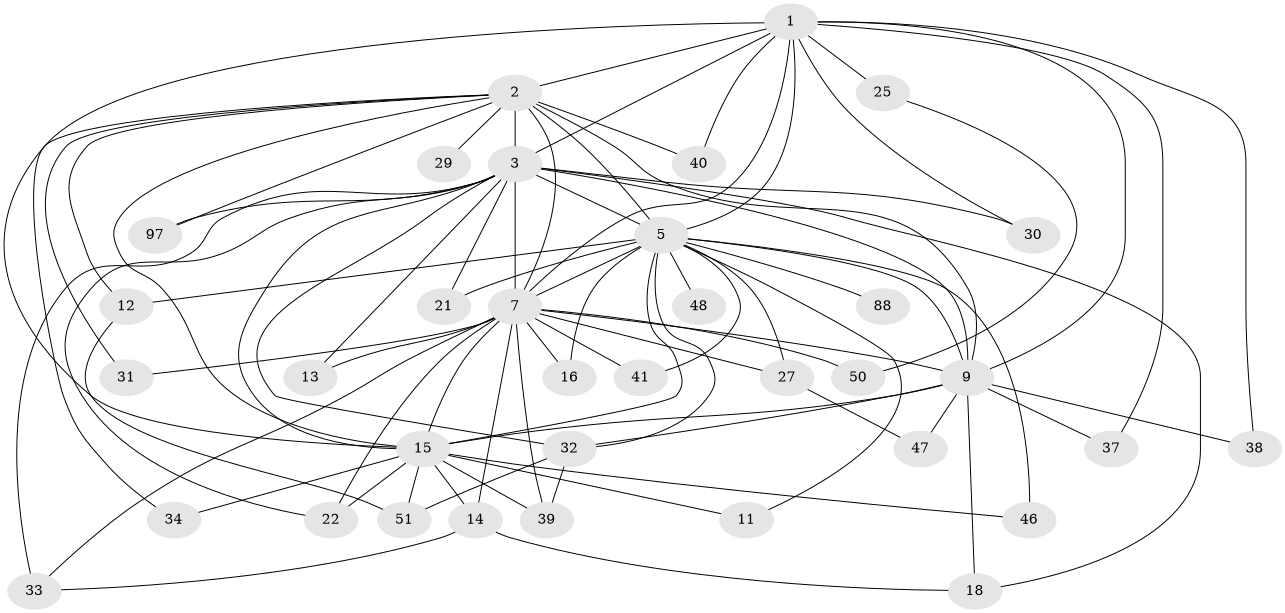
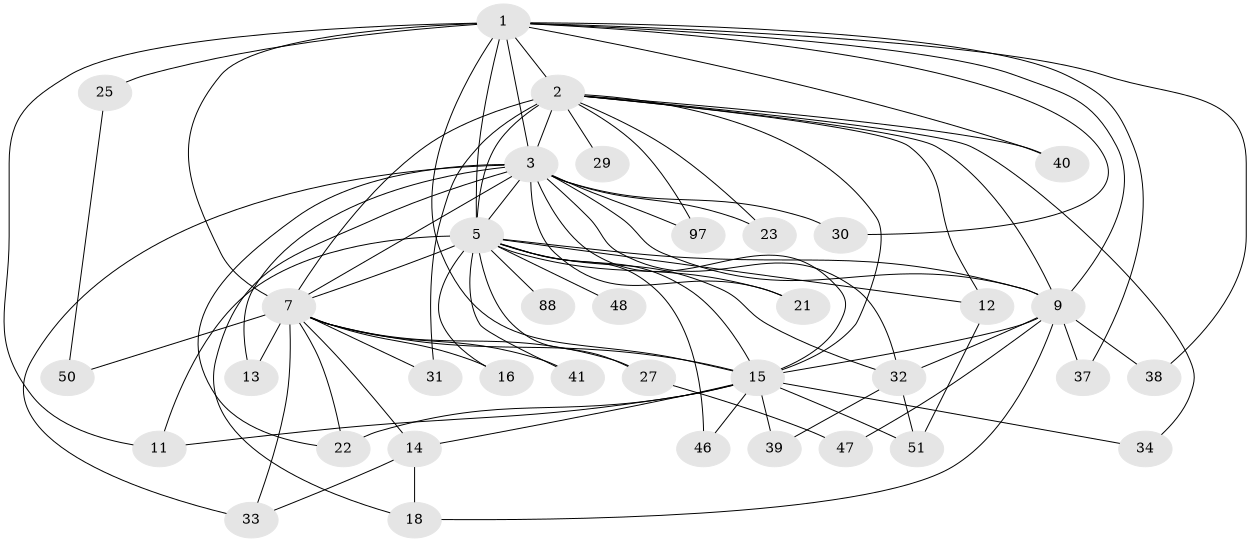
none -> (46, 90)
none -> (770, 235)
(793, 343) -> none
(526, 414) -> none
